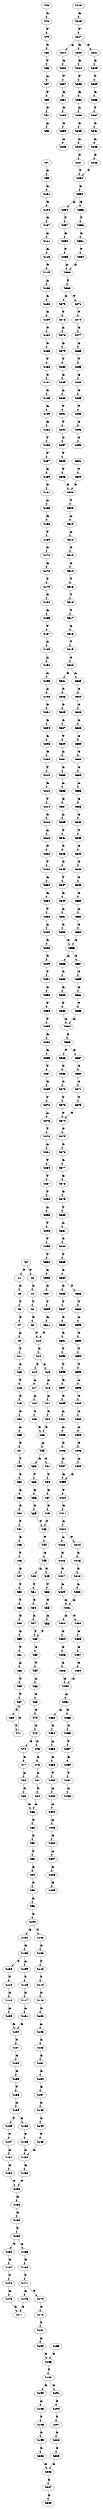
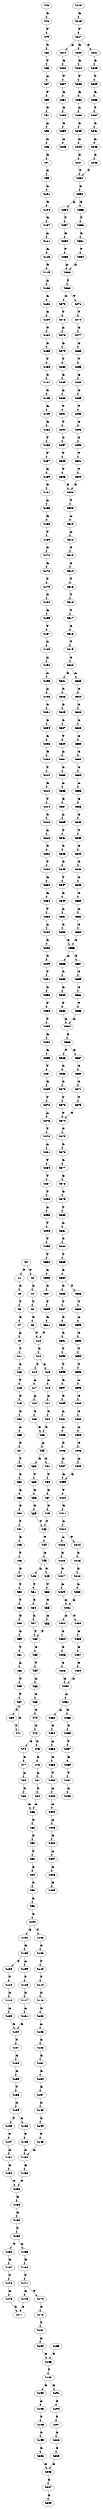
none -> (46, 147)
none -> (78, 453)
